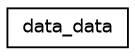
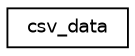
(68, 28) -> (68, 28)
